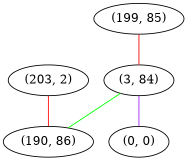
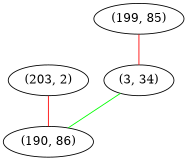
(139, 80) -> (139, 80)
(139, 142) -> none
